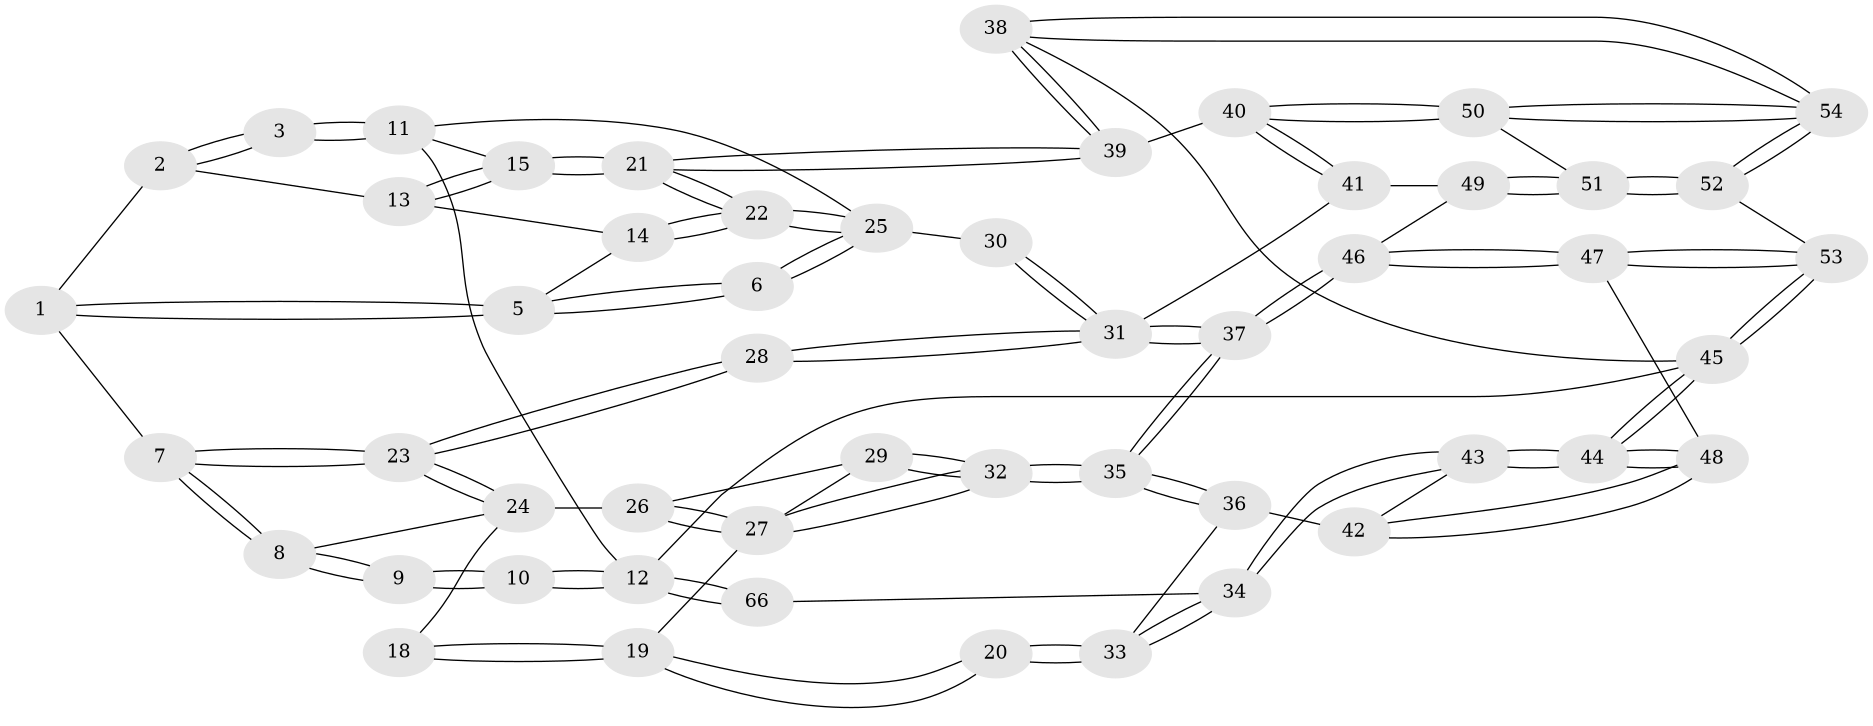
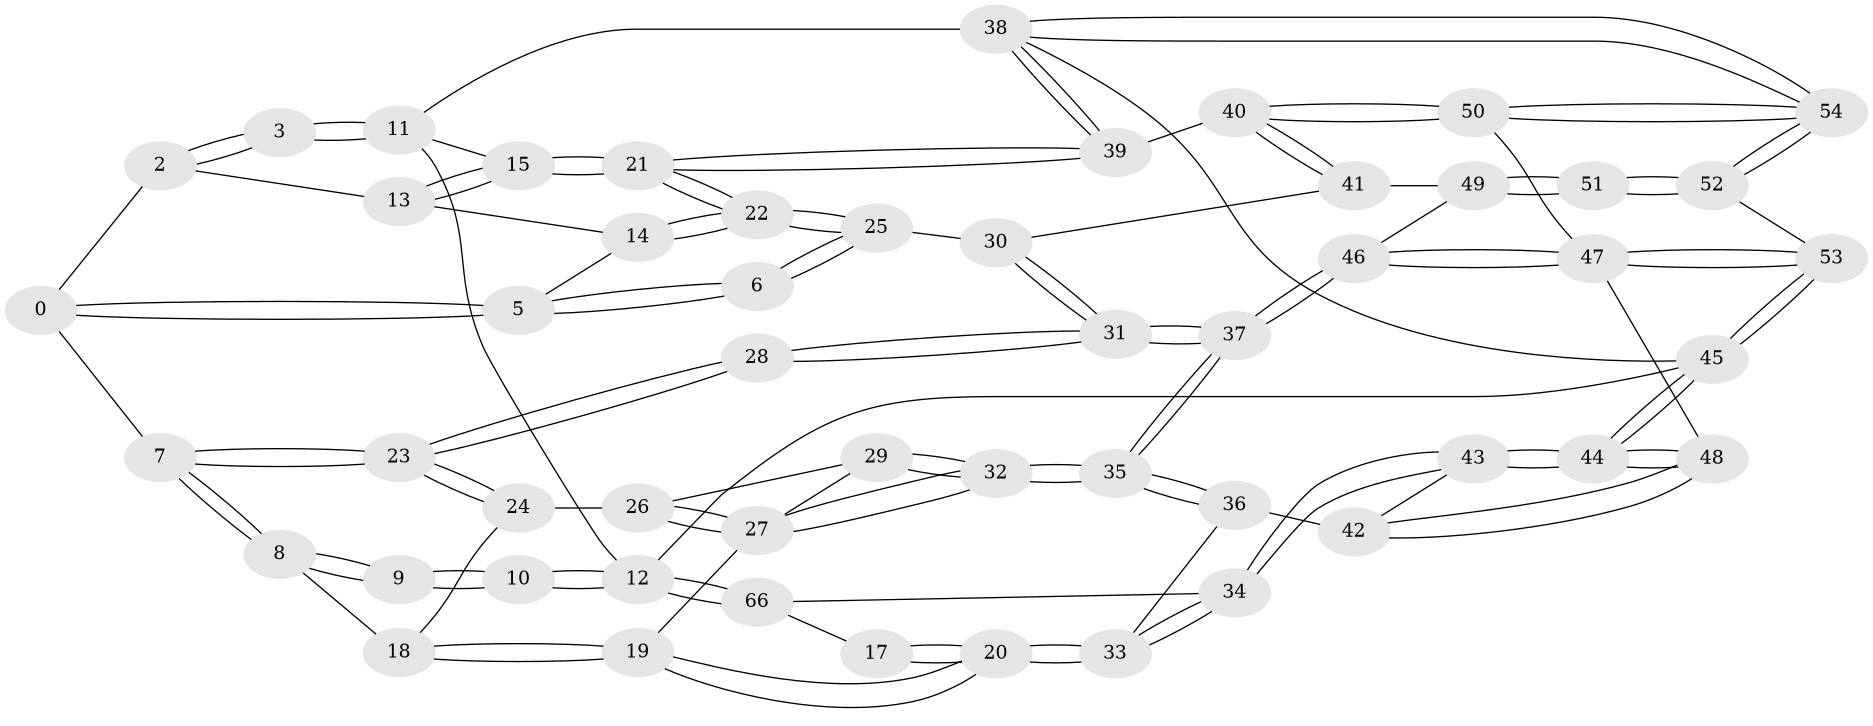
(652, 126) -> (682, 29)
(1534, 149) -> (1533, 186)
(1238, 263) -> (1175, 214)
(41, 310) -> (41, 310)
(399, 531) -> (340, 604)
none -> (877, 654)
